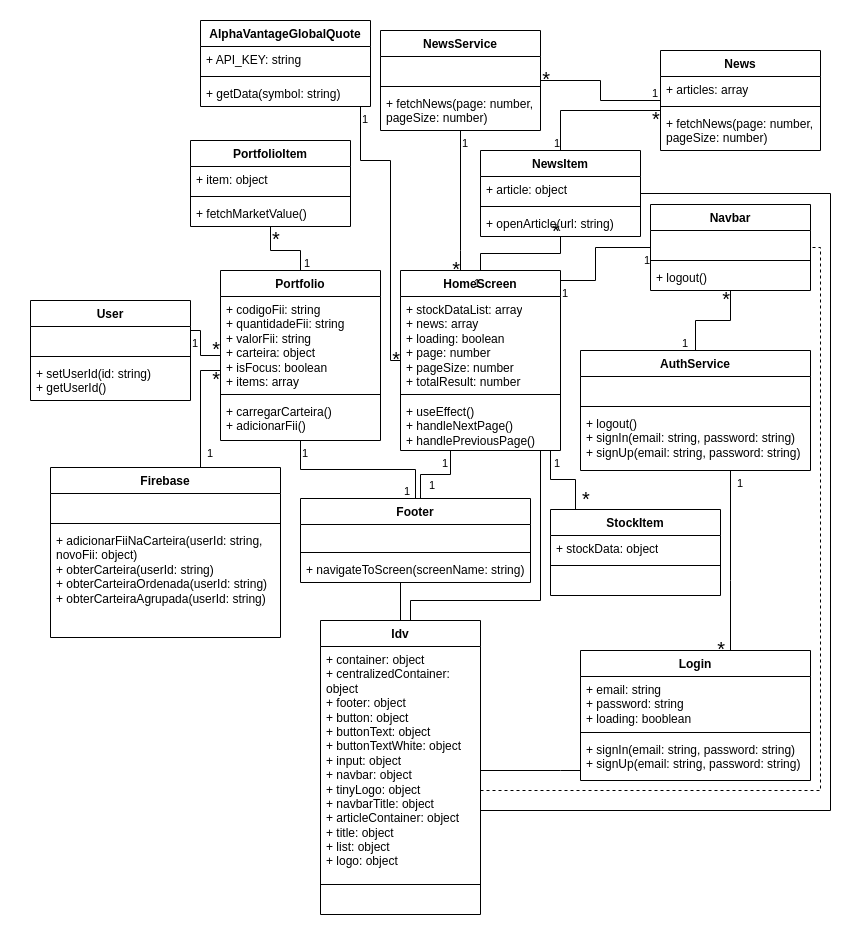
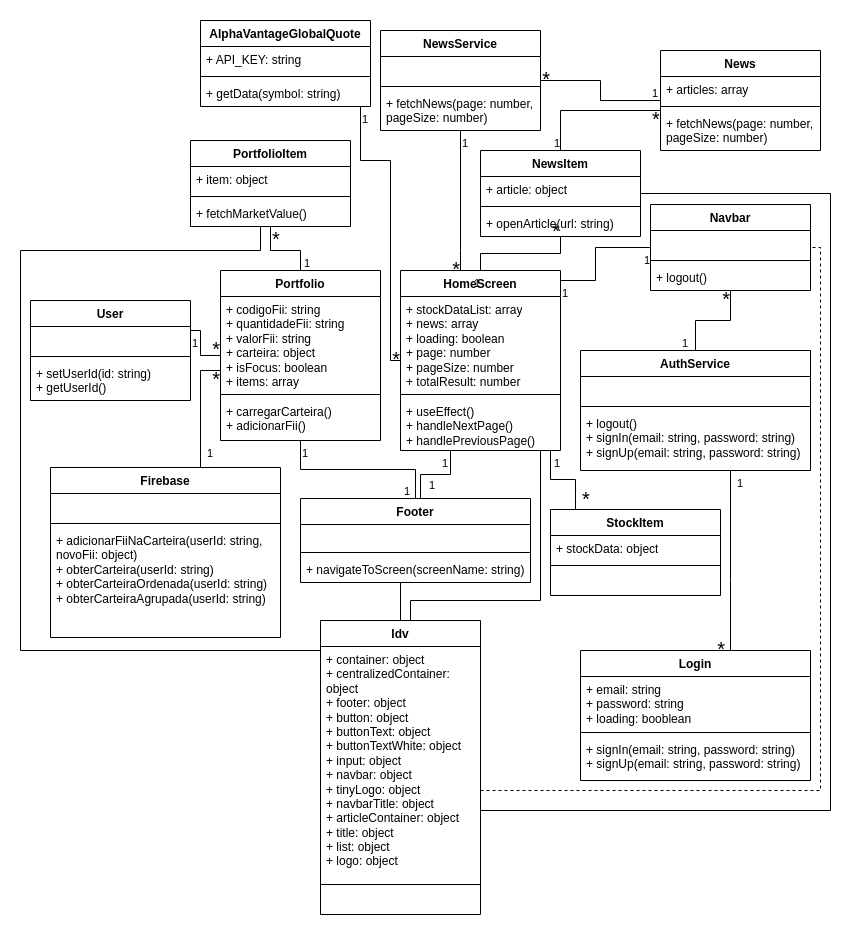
none -> (21, 469)
(530, 771) -> none
